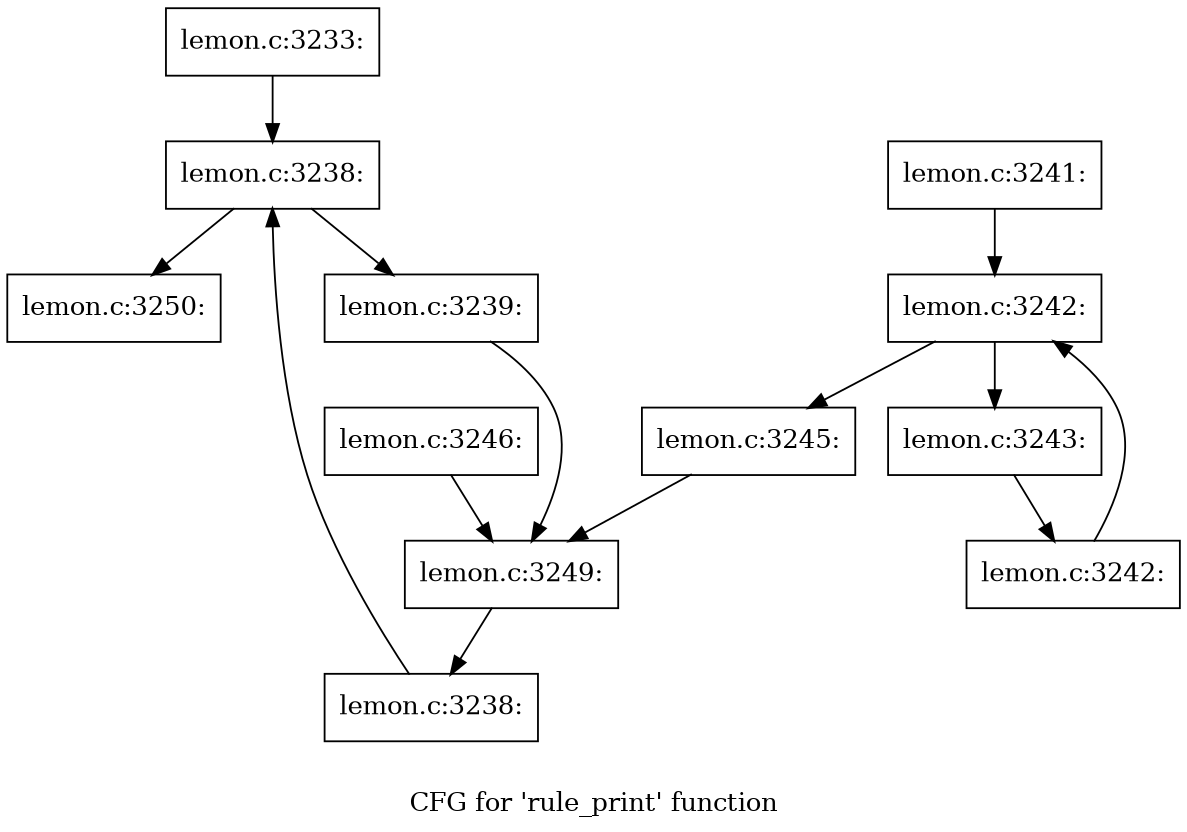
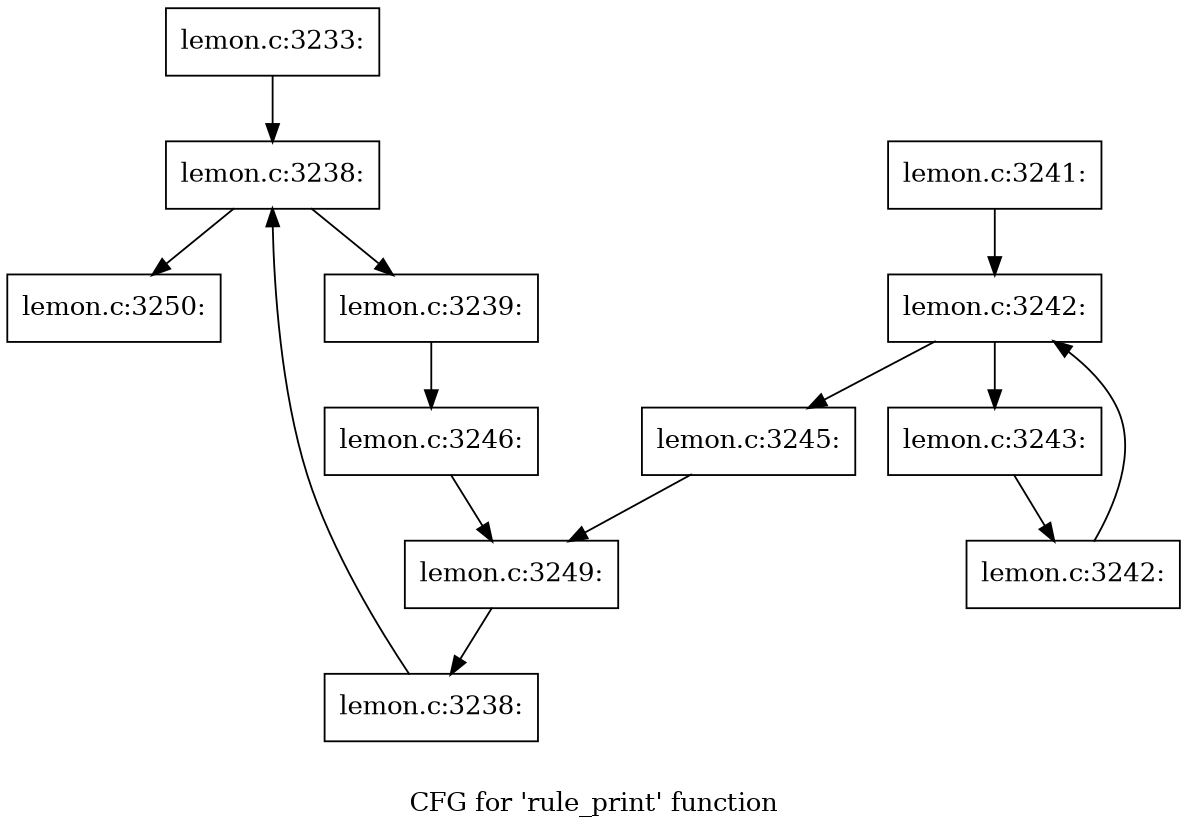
(558, 421) -> (431, 366)
